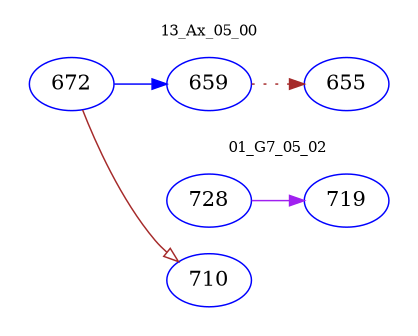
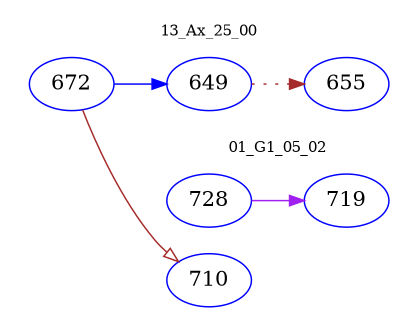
(209, 32) -> (209, 32)
(209, 84) -> (209, 84)
(278, 148) -> (278, 148)
